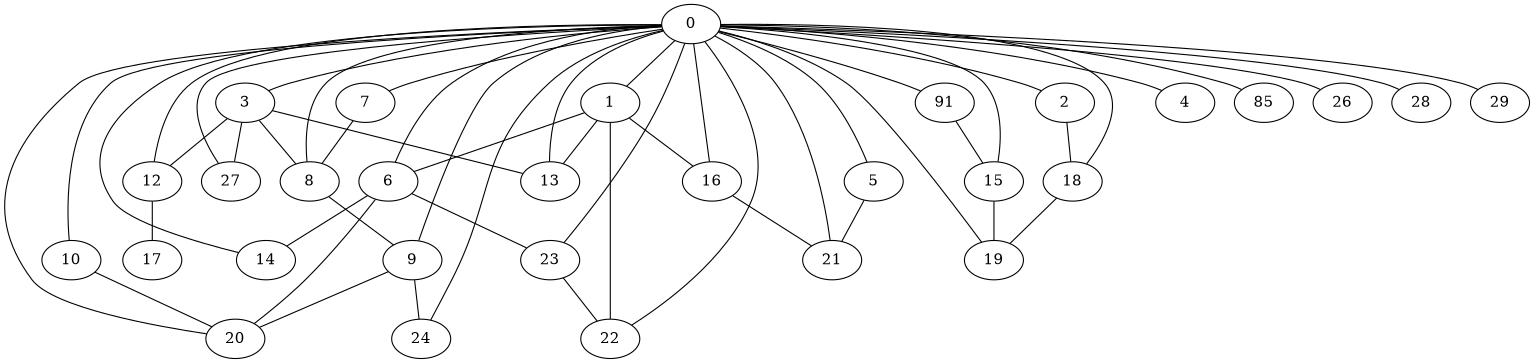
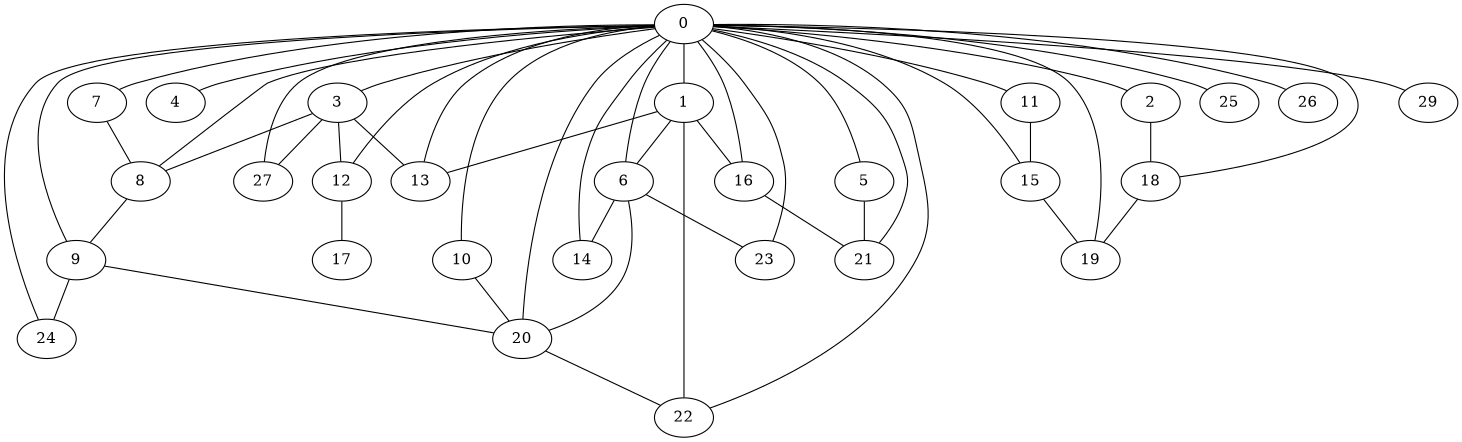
(945, 103) -> (1030, 103)
(1264, 103) -> (1229, 103)
(1421, 103) -> none
(580, 300) -> (603, 378)
